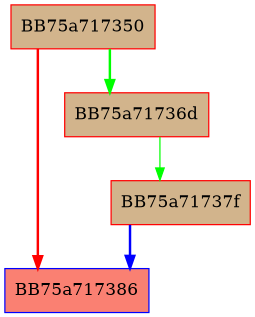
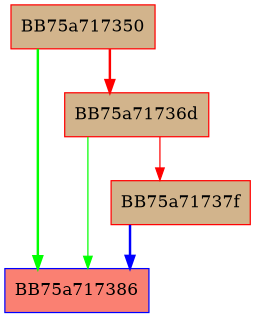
(110, 65) -> (110, 65)
(160, 152) -> (160, 152)
(38, 153) -> (38, 153)
none -> (88, 197)
